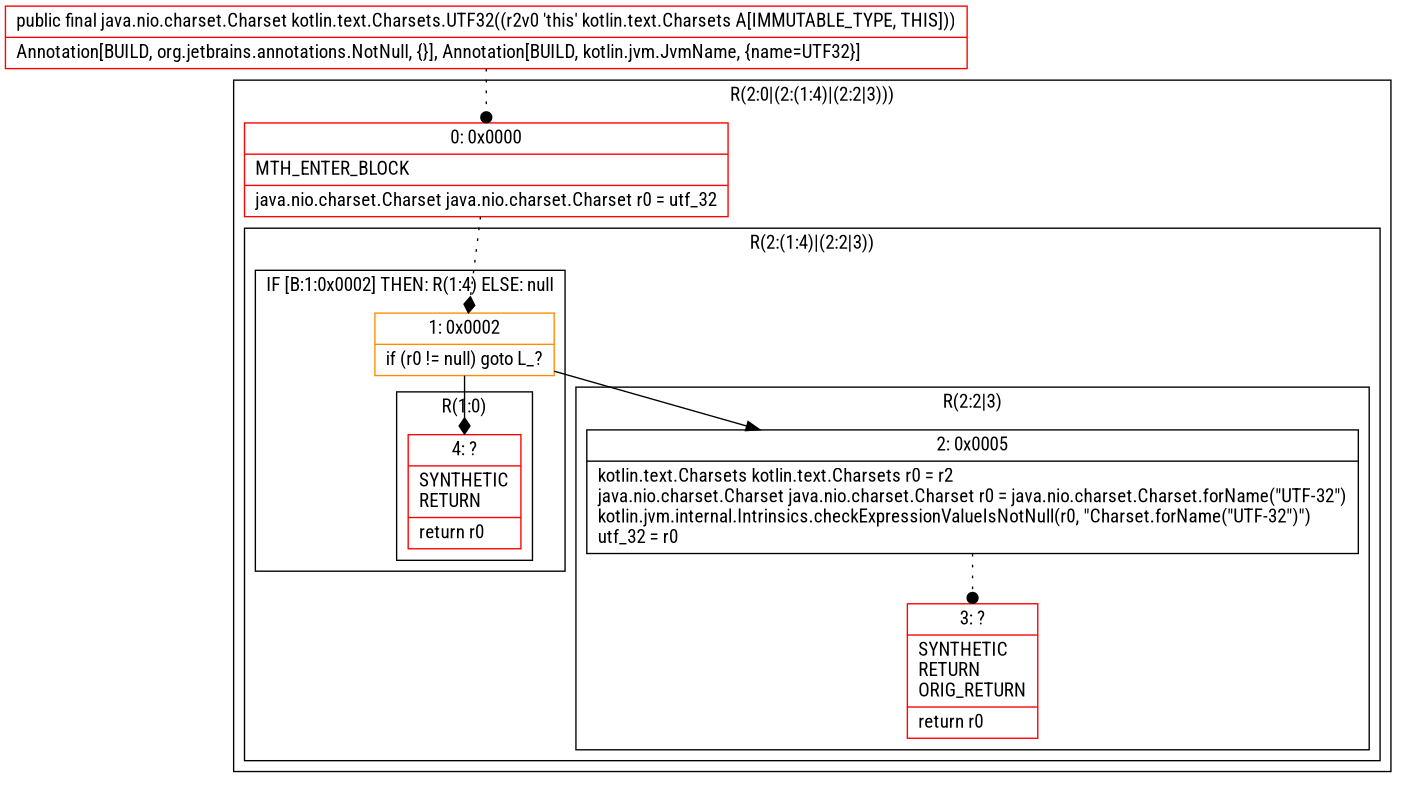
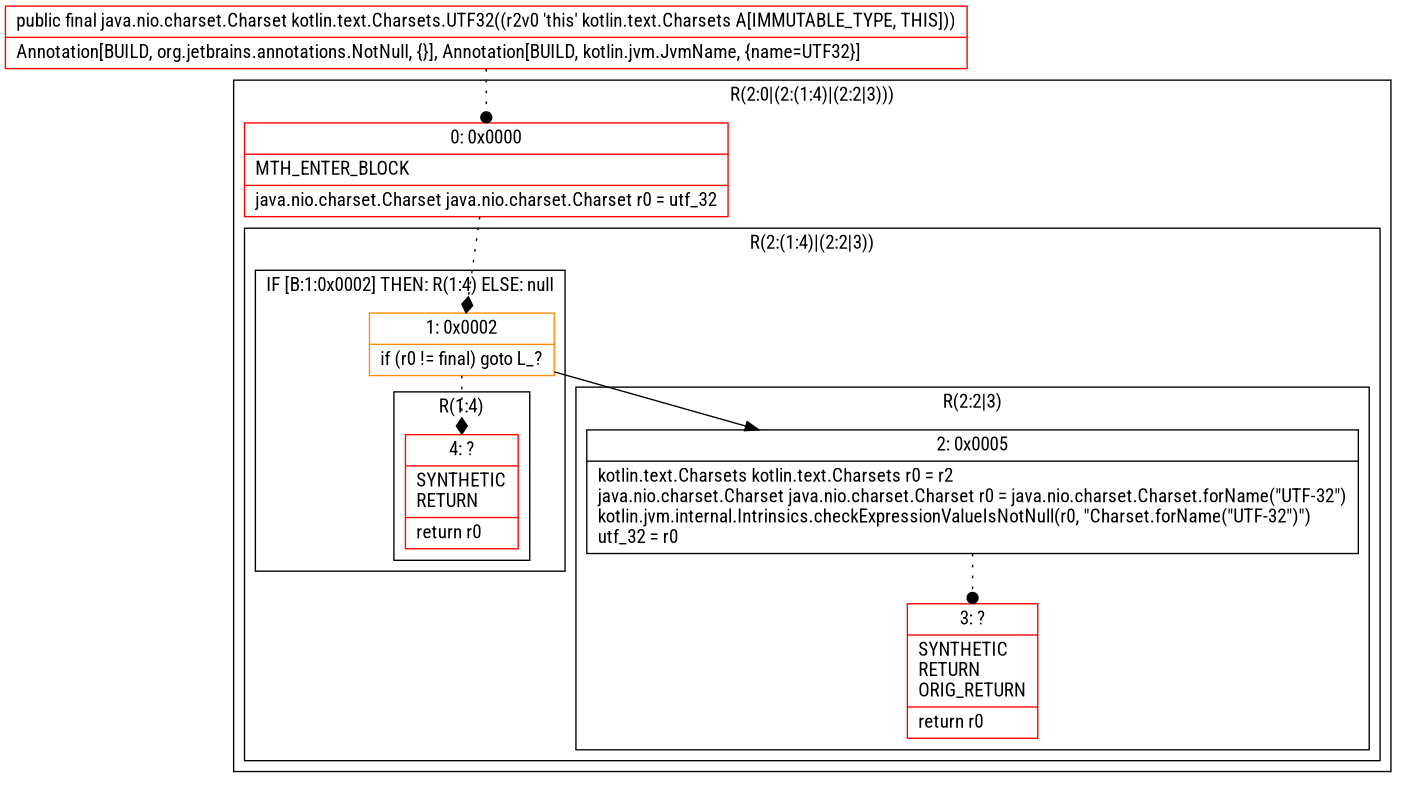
(465, 359) -> (462, 359)
(465, 401) -> (462, 401)
(465, 408) -> (462, 408)
